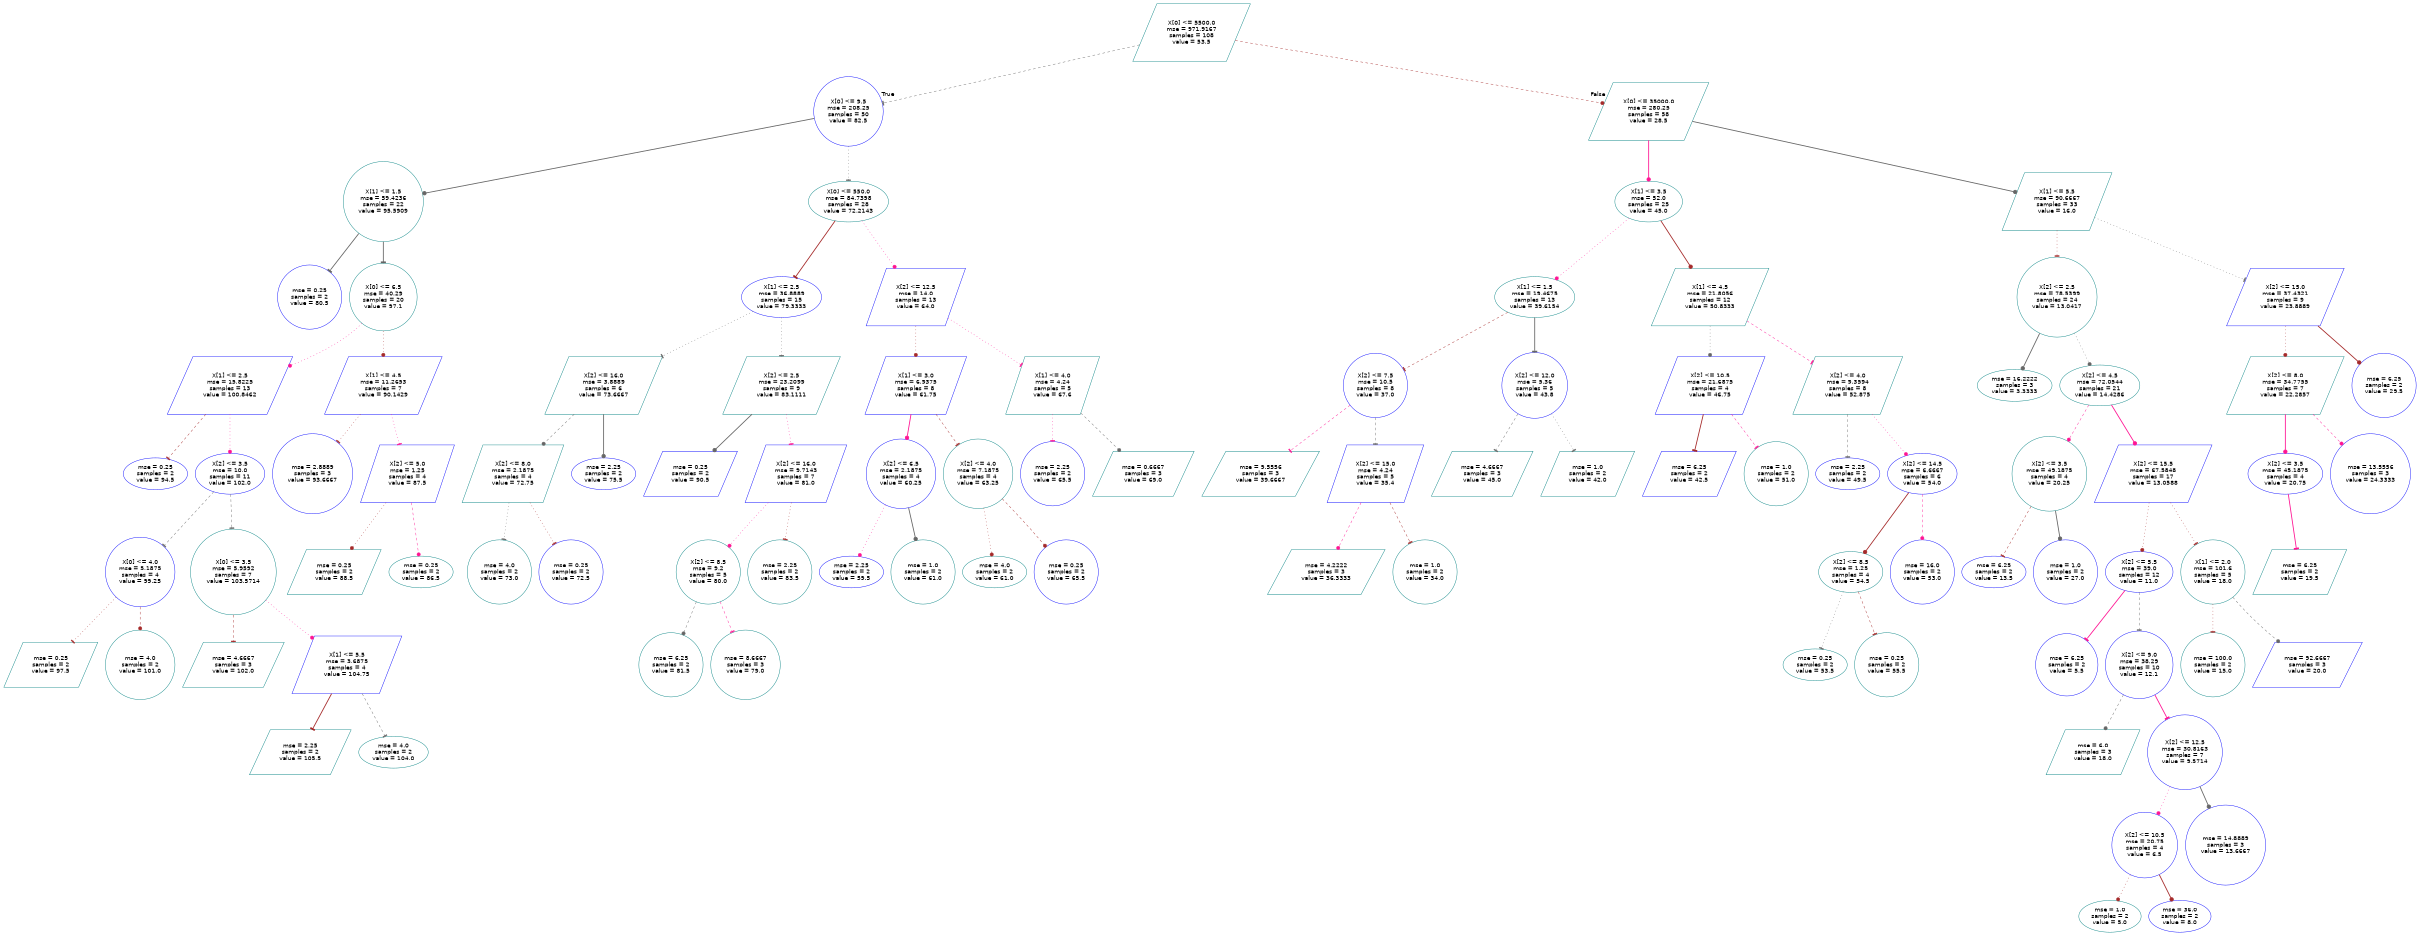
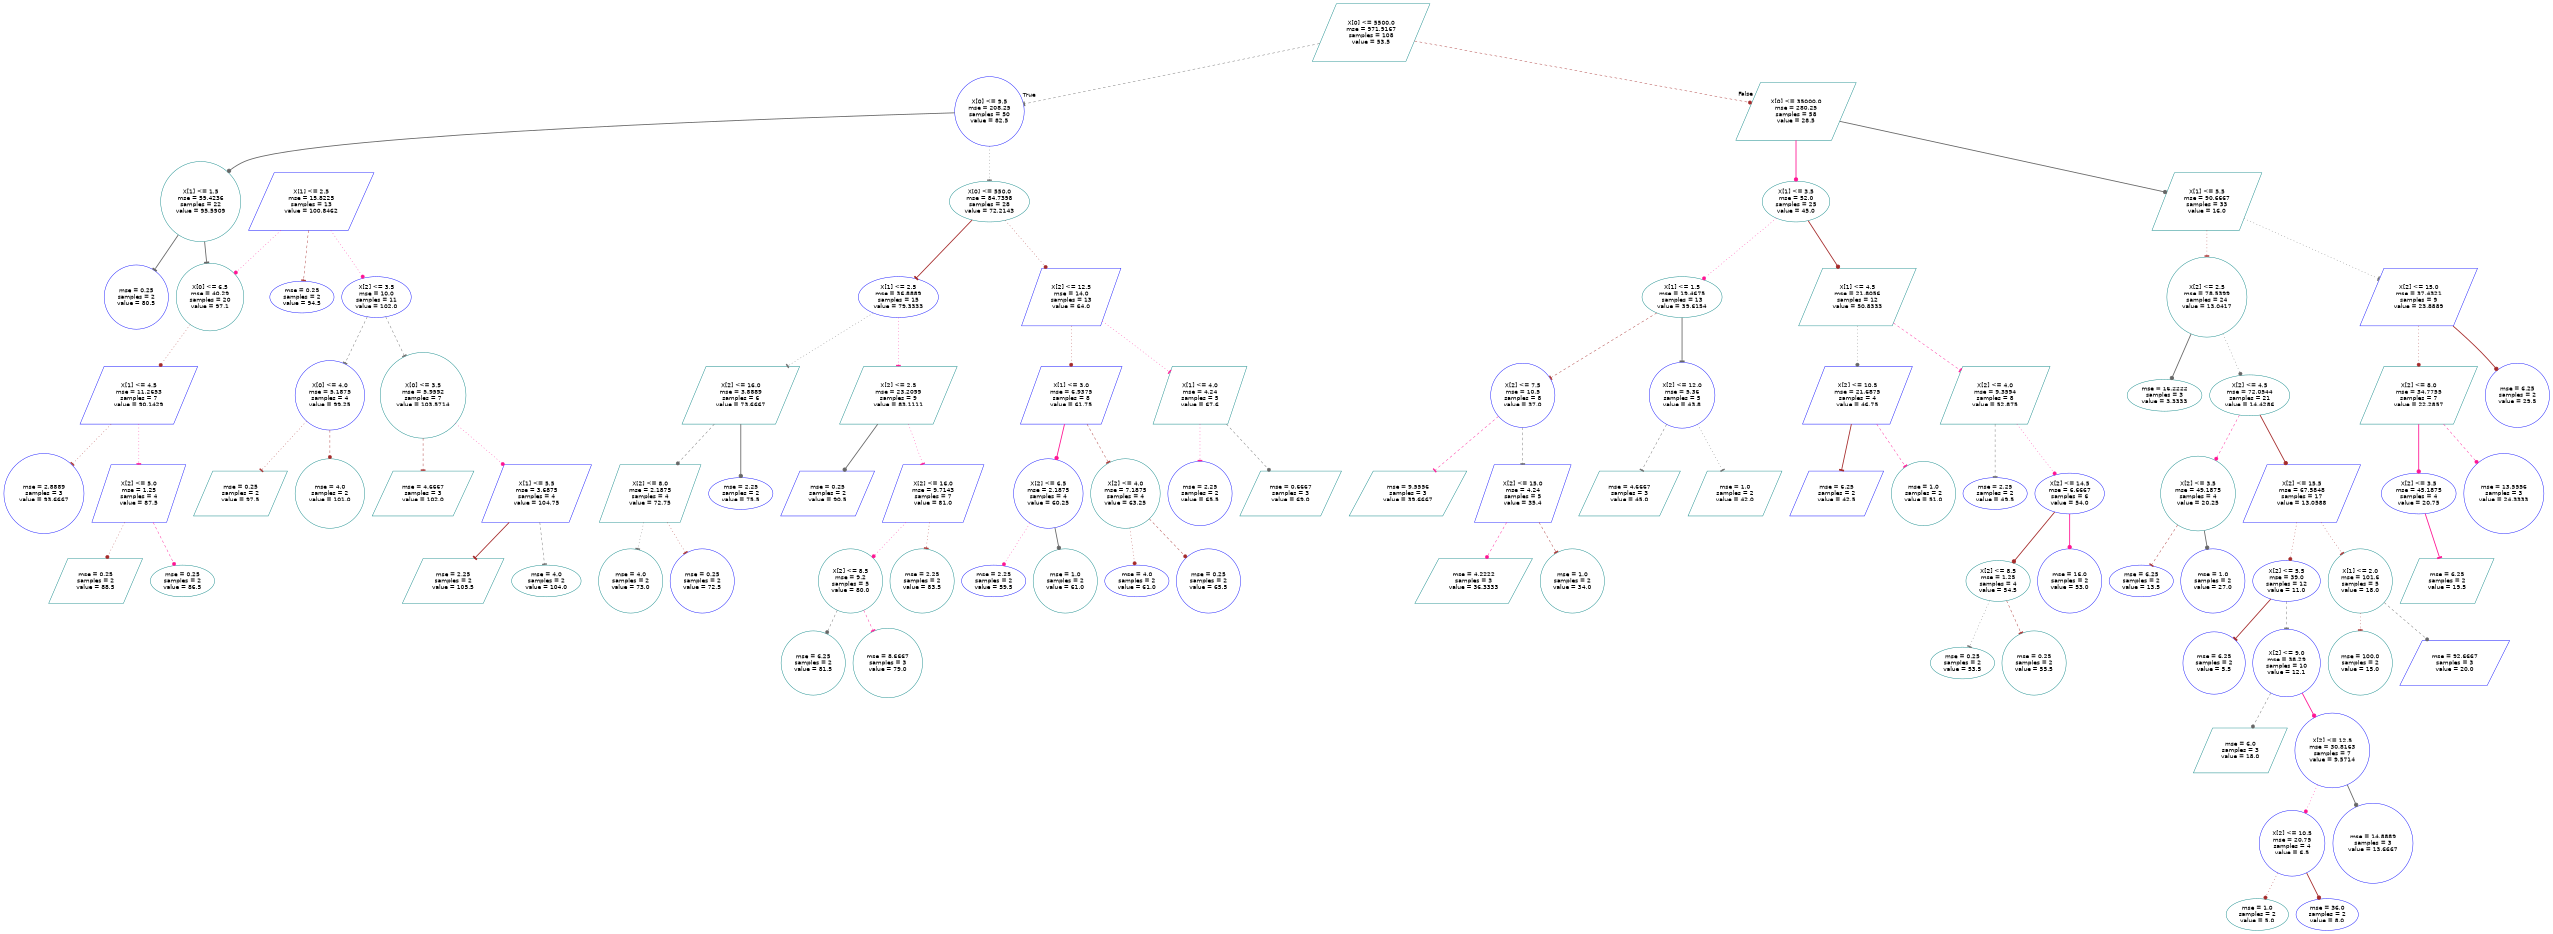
(878, 243) -> (1025, 243)
(782, 336) -> (898, 341)
(329, 348) -> (259, 251)
(2123, 423) -> (2272, 438)
(1922, 515) -> (2070, 530)
(995, 572) -> (1137, 581)
(2106, 614) -> (2254, 618)
(2161, 706) -> (2308, 704)
